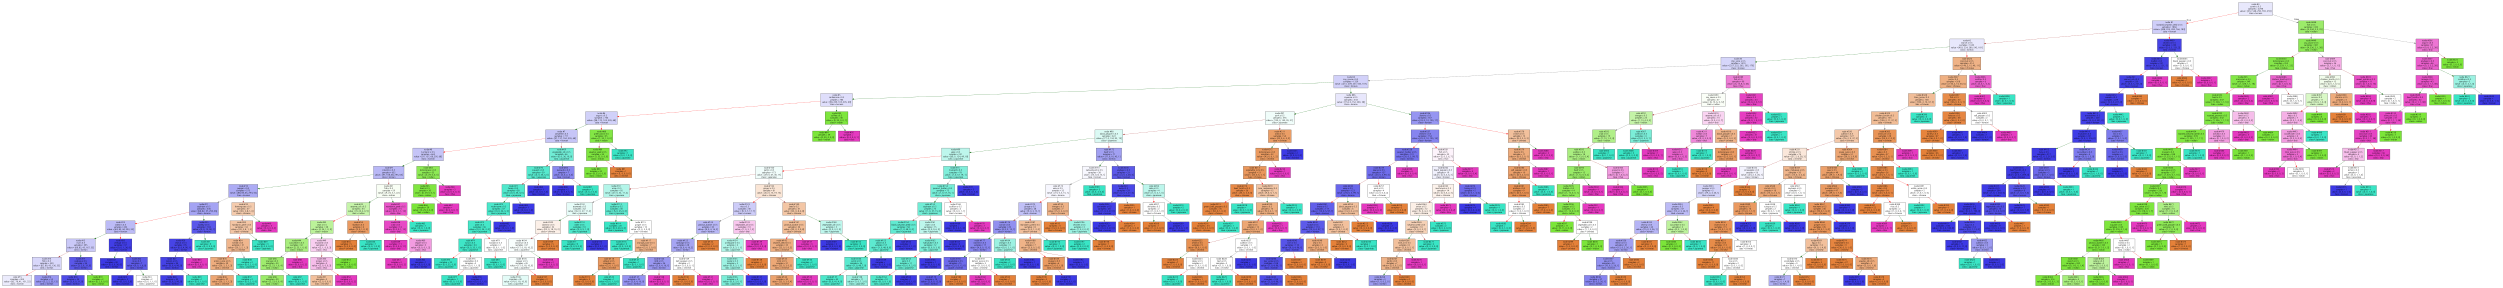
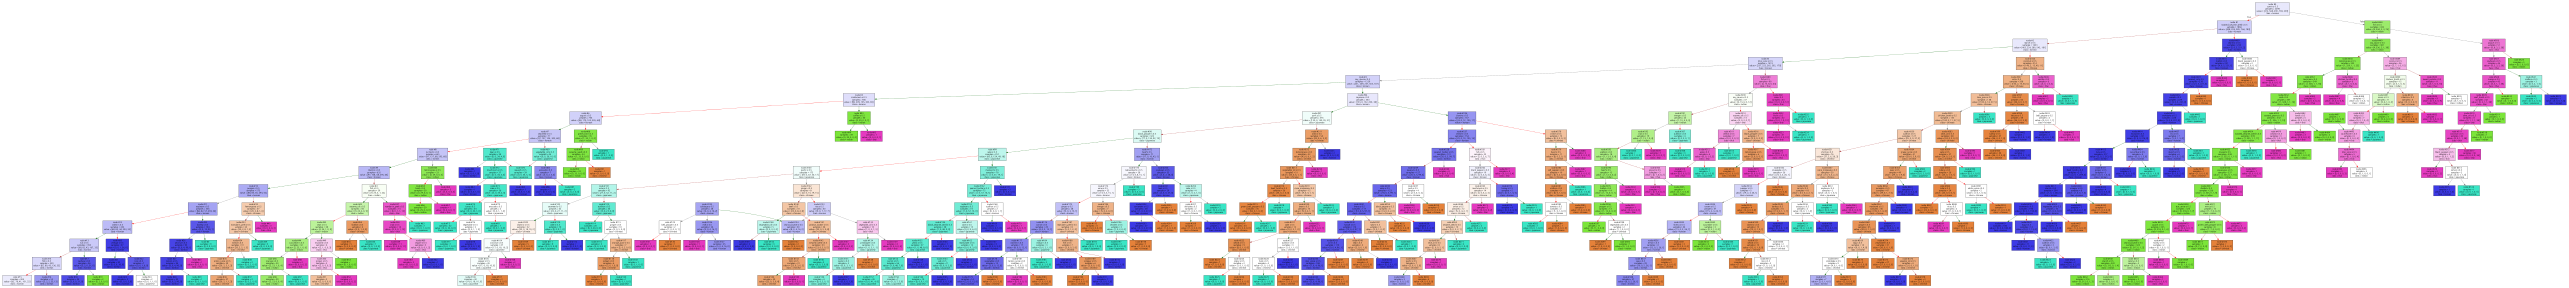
(1764, 109) -> (1791, 109)
(1425, 123) -> (1462, 123)
(1647, 145) -> (1649, 145)
(2305, 145) -> (2341, 126)
(526, 181) -> (507, 163)
none -> (1852, 209)
(696, 236) -> (750, 214)
